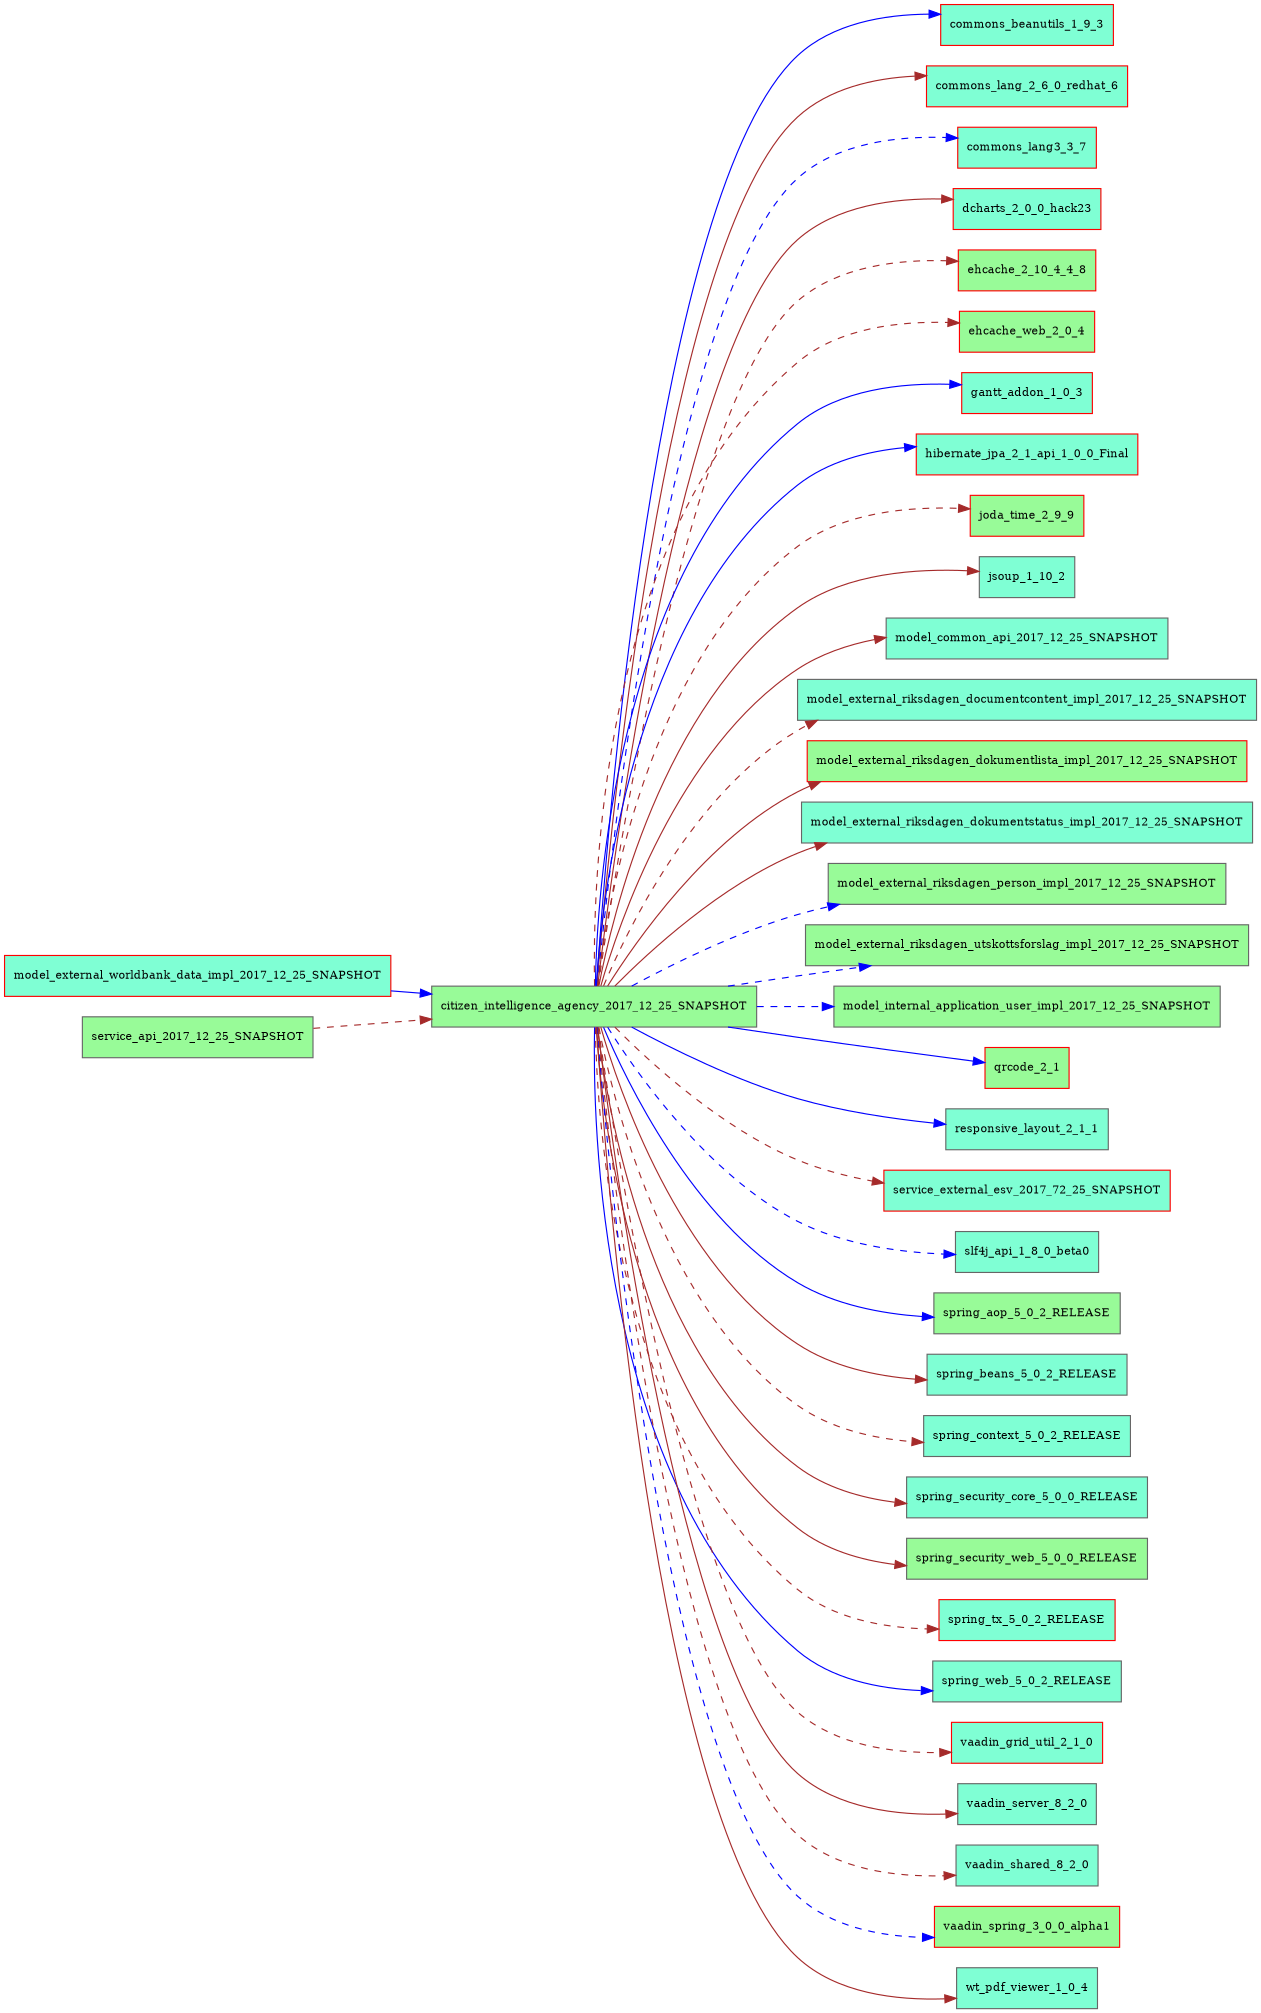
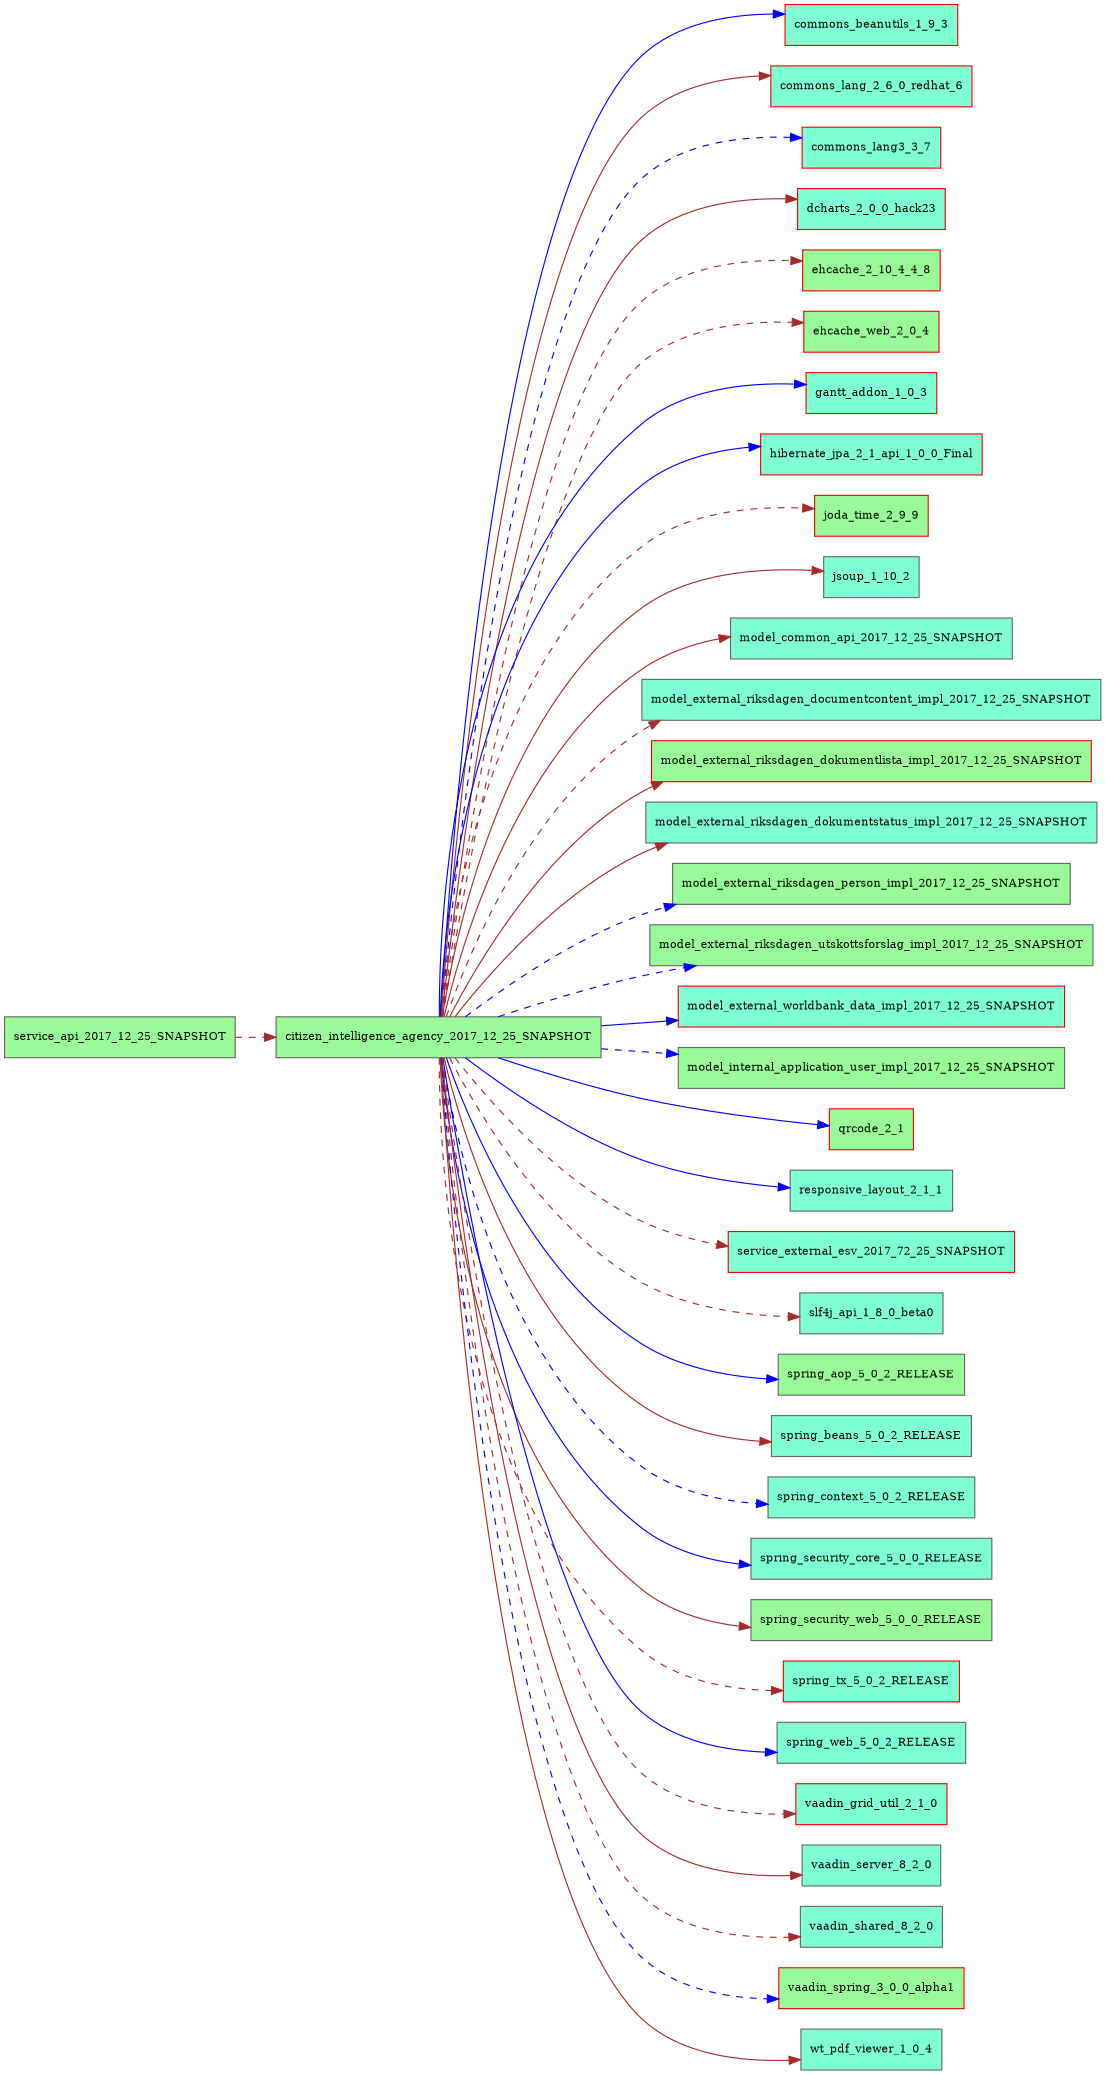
(406, 992) -> (634, 1023)
(746, 1187) -> (583, 1239)
(695, 1288) -> (533, 1335)
(679, 1314) -> (518, 1361)
